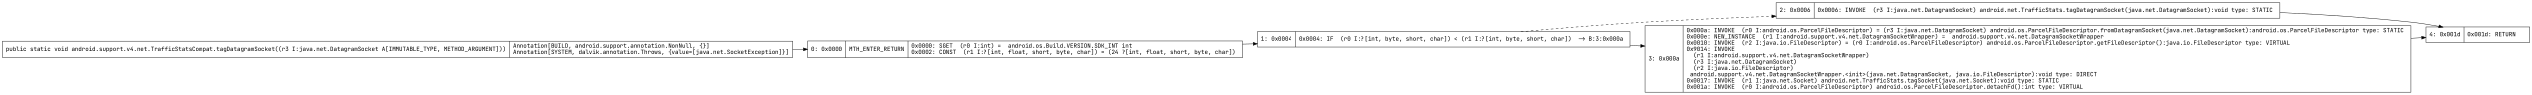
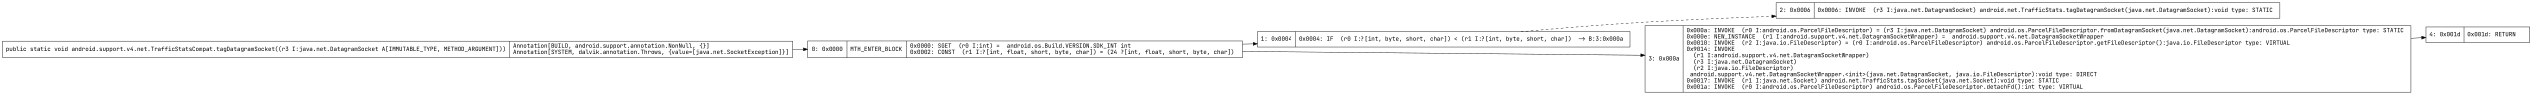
(2360, 17) -> none
(1635, 46) -> (1442, 53)
(877, 49) -> (876, 49)
